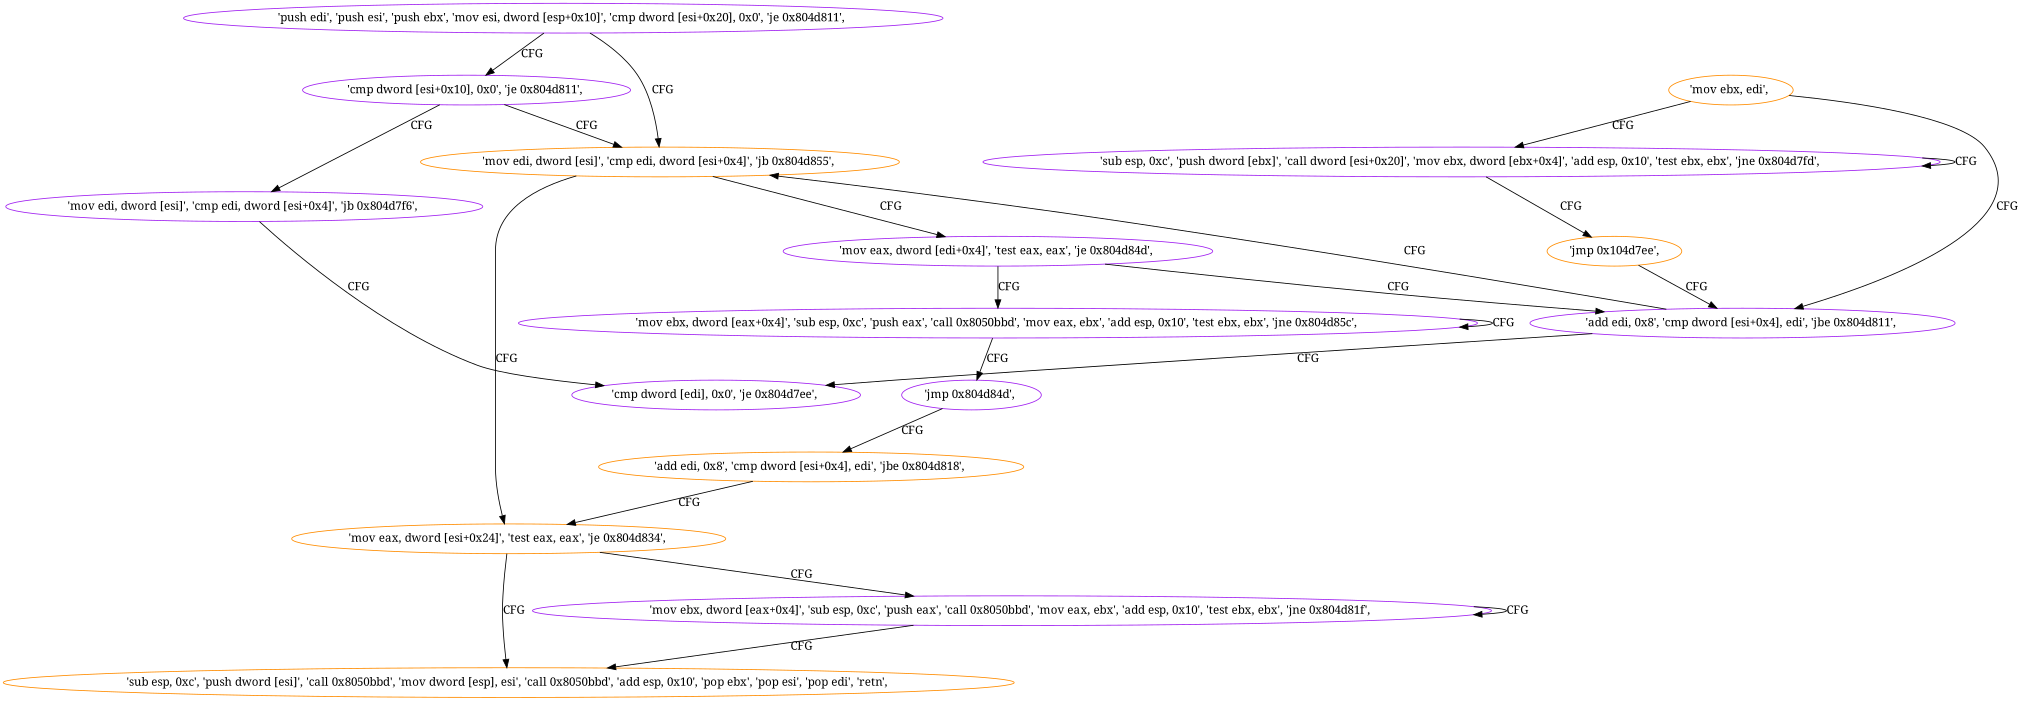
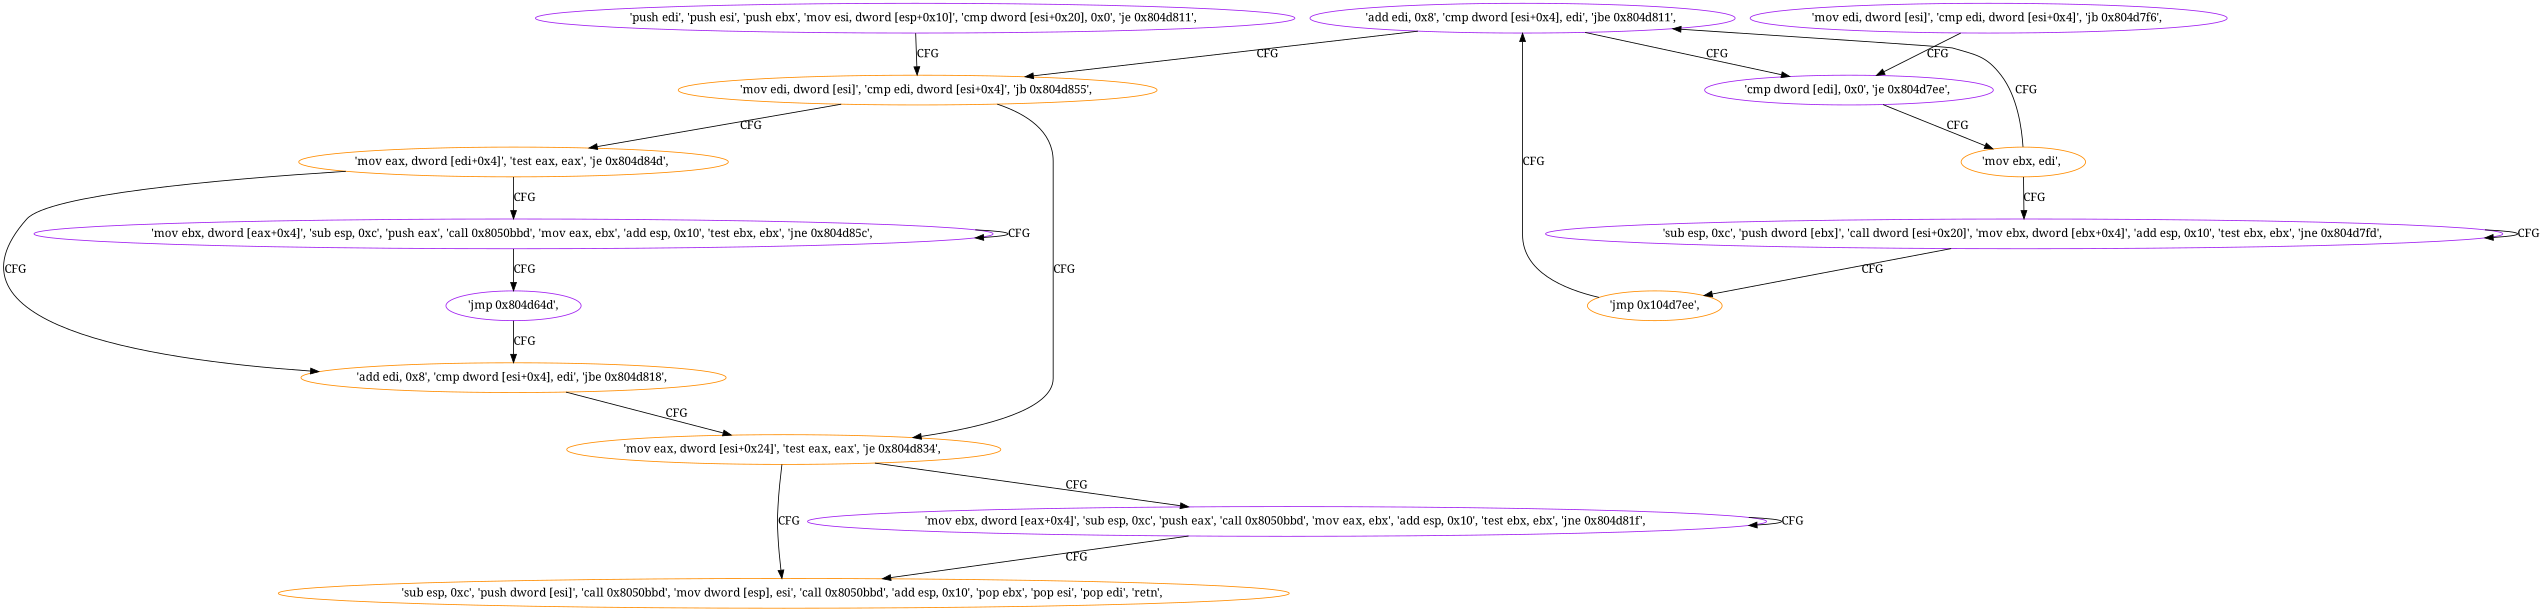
(467, 90) -> none
none -> (1934, 125)
(998, 251) -> (514, 162)
(1350, 290) -> (9, 249)
(972, 395) -> (514, 306)
